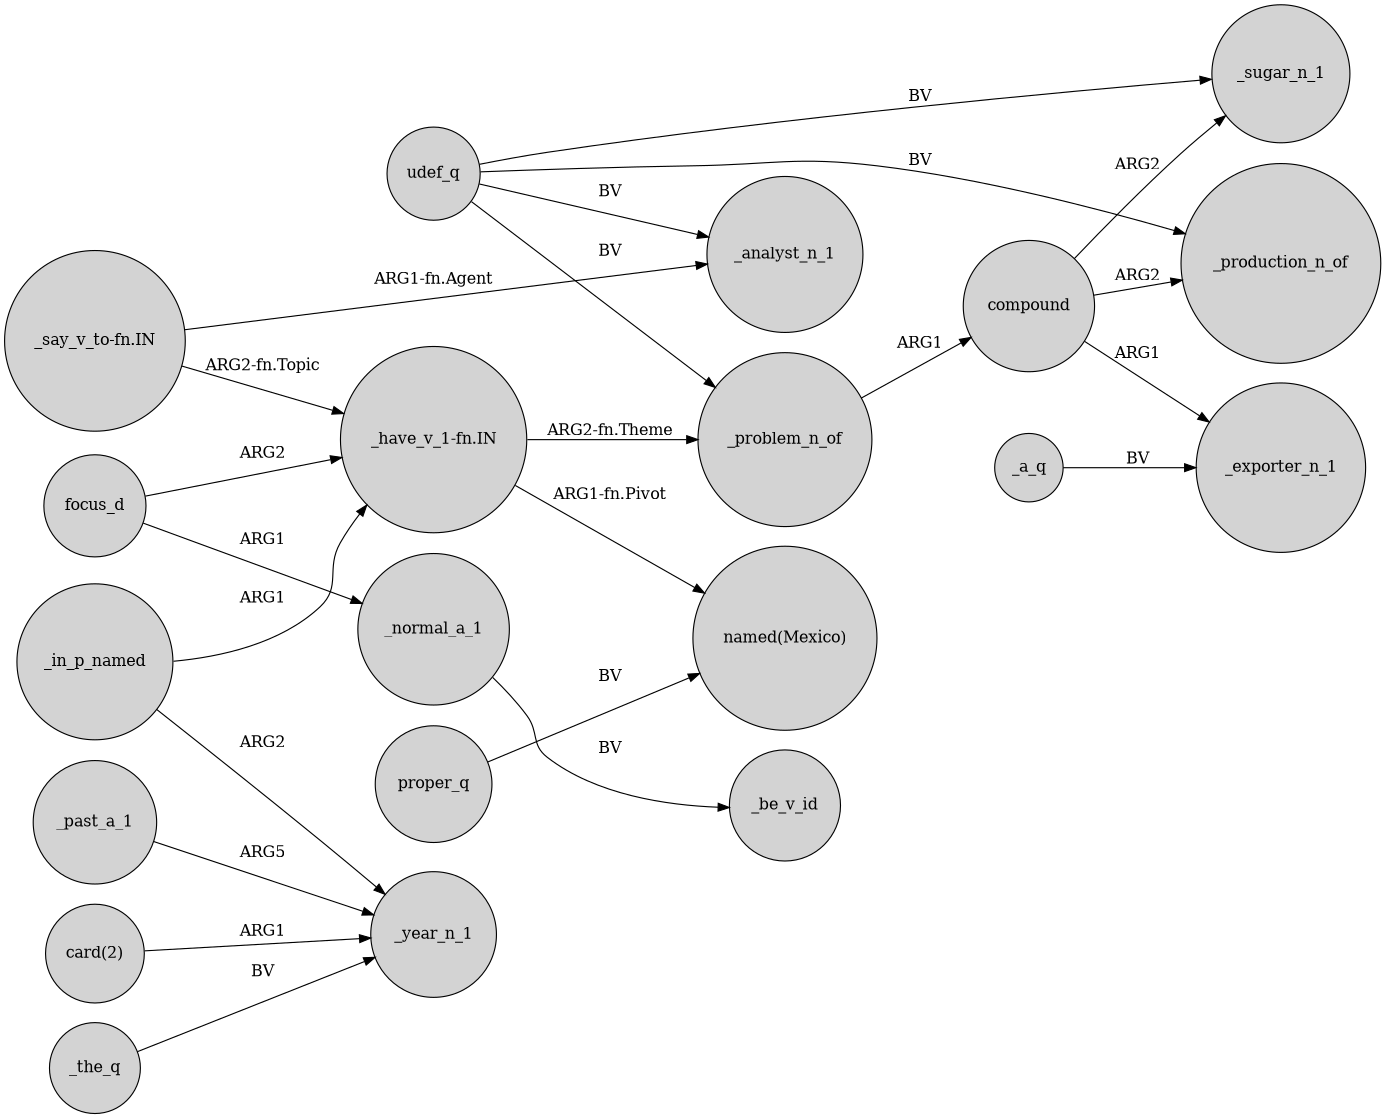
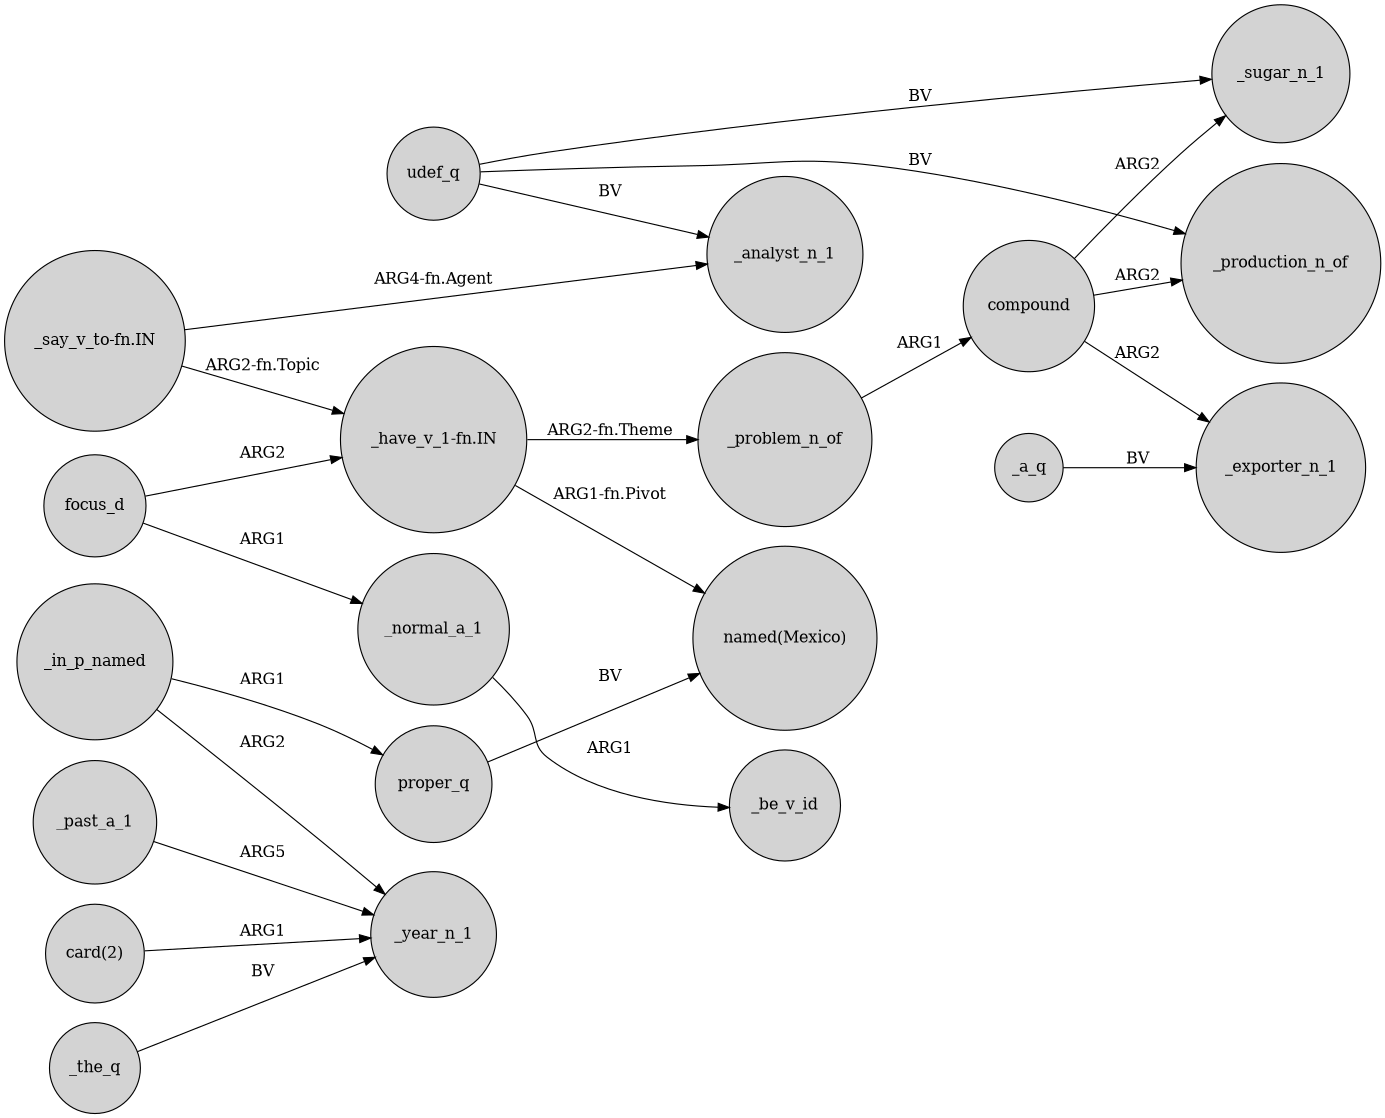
(434, 280) -> (434, 280)
(589, 291) -> none
(1138, 354) -> (1138, 354)
(298, 624) -> (274, 708)
(610, 749) -> (610, 749)
